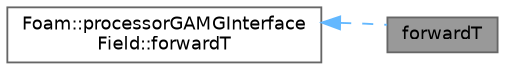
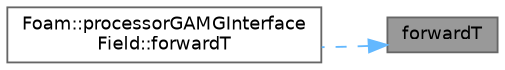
(364, 24) -> (345, 47)
